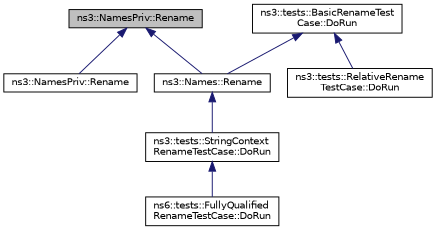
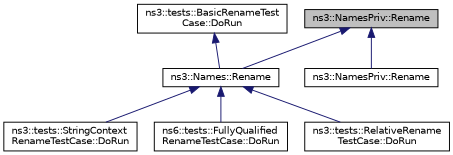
(346, 55) -> (296, 106)
(212, 184) -> (221, 109)
